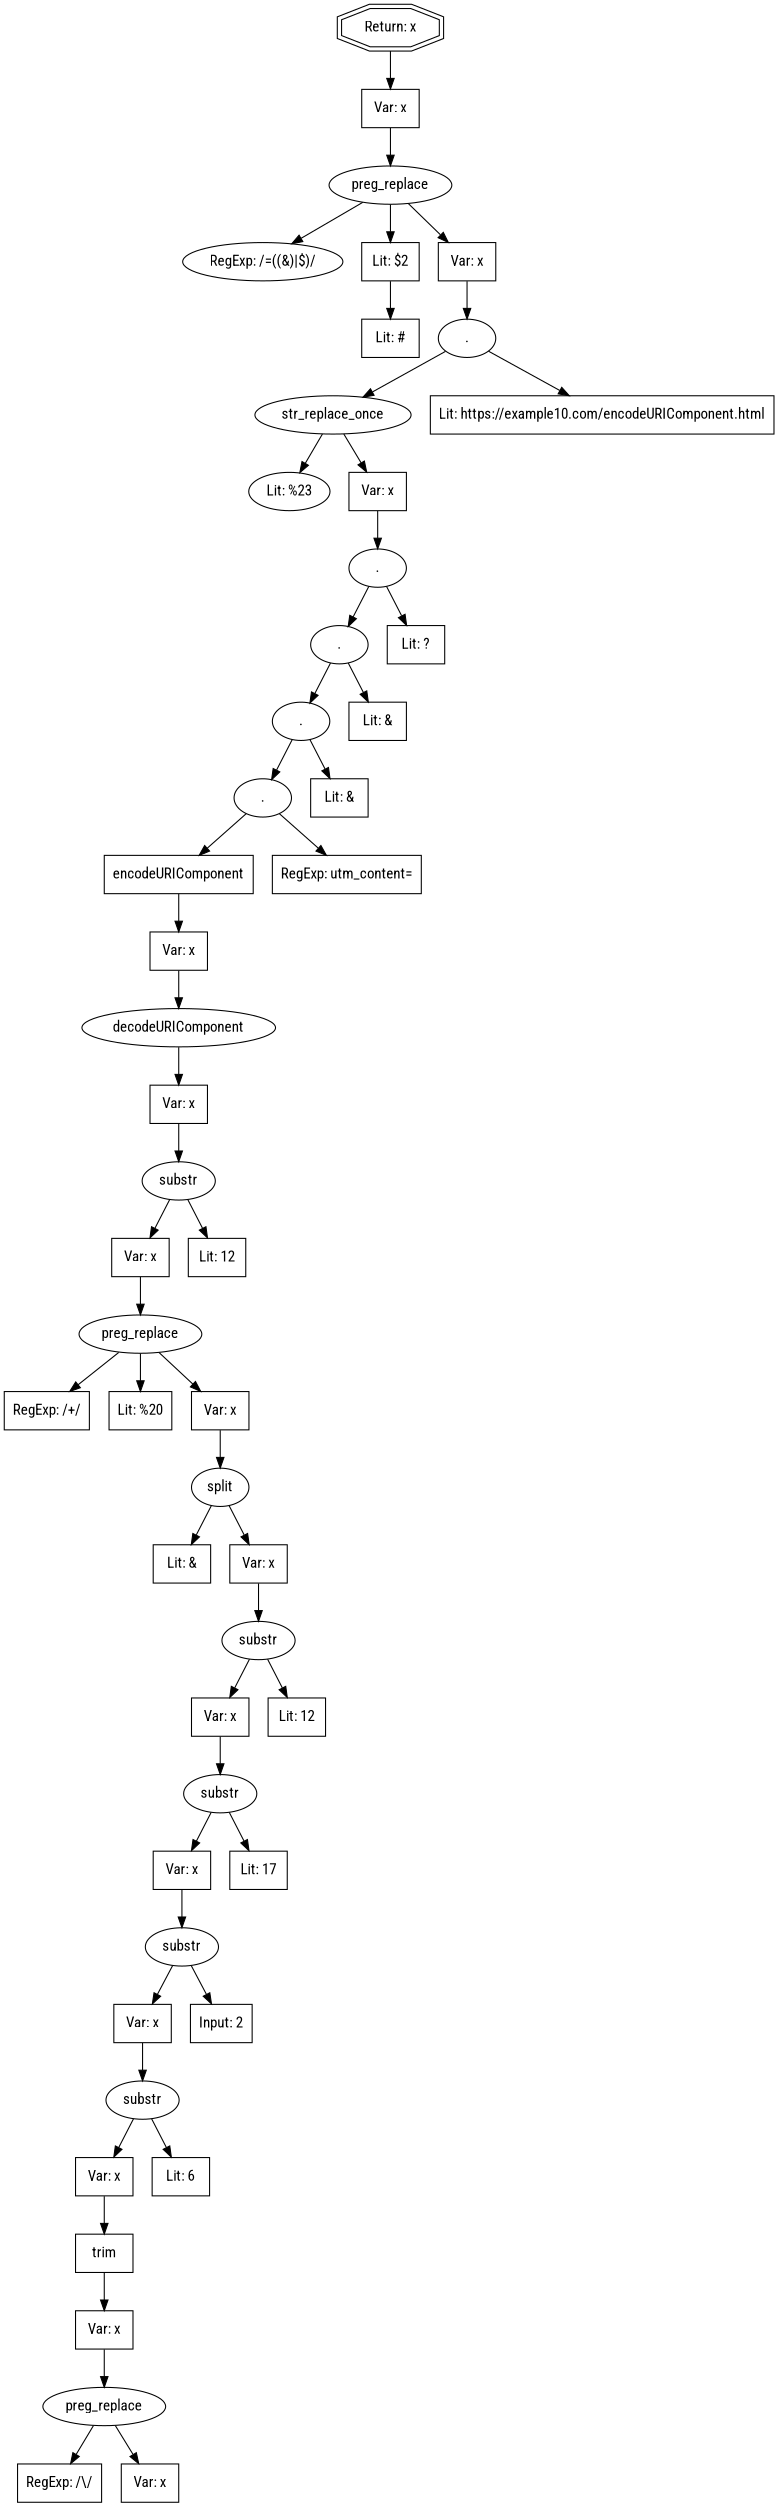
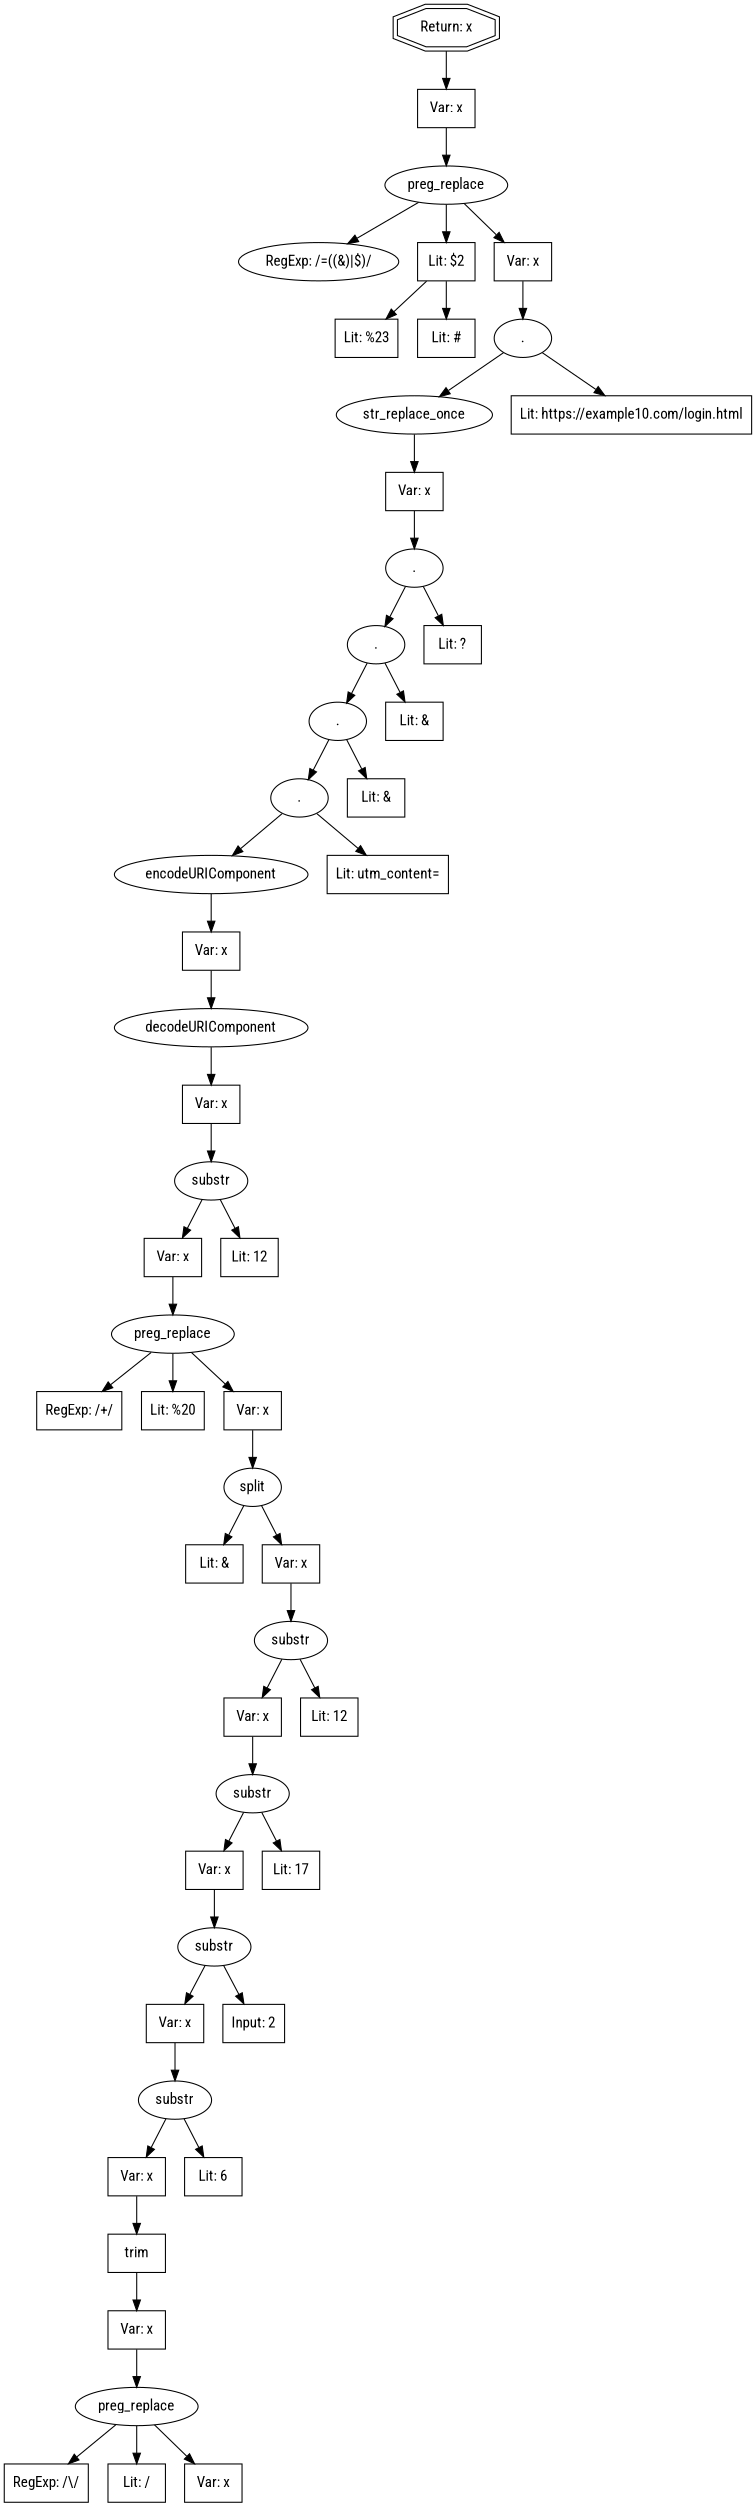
(602, 415) -> (631, 415)
(314, 449) -> (410, 296)
(289, 492) -> (367, 338)
(179, 875) -> (211, 875)
(347, 875) -> (388, 875)
none -> (137, 2483)
